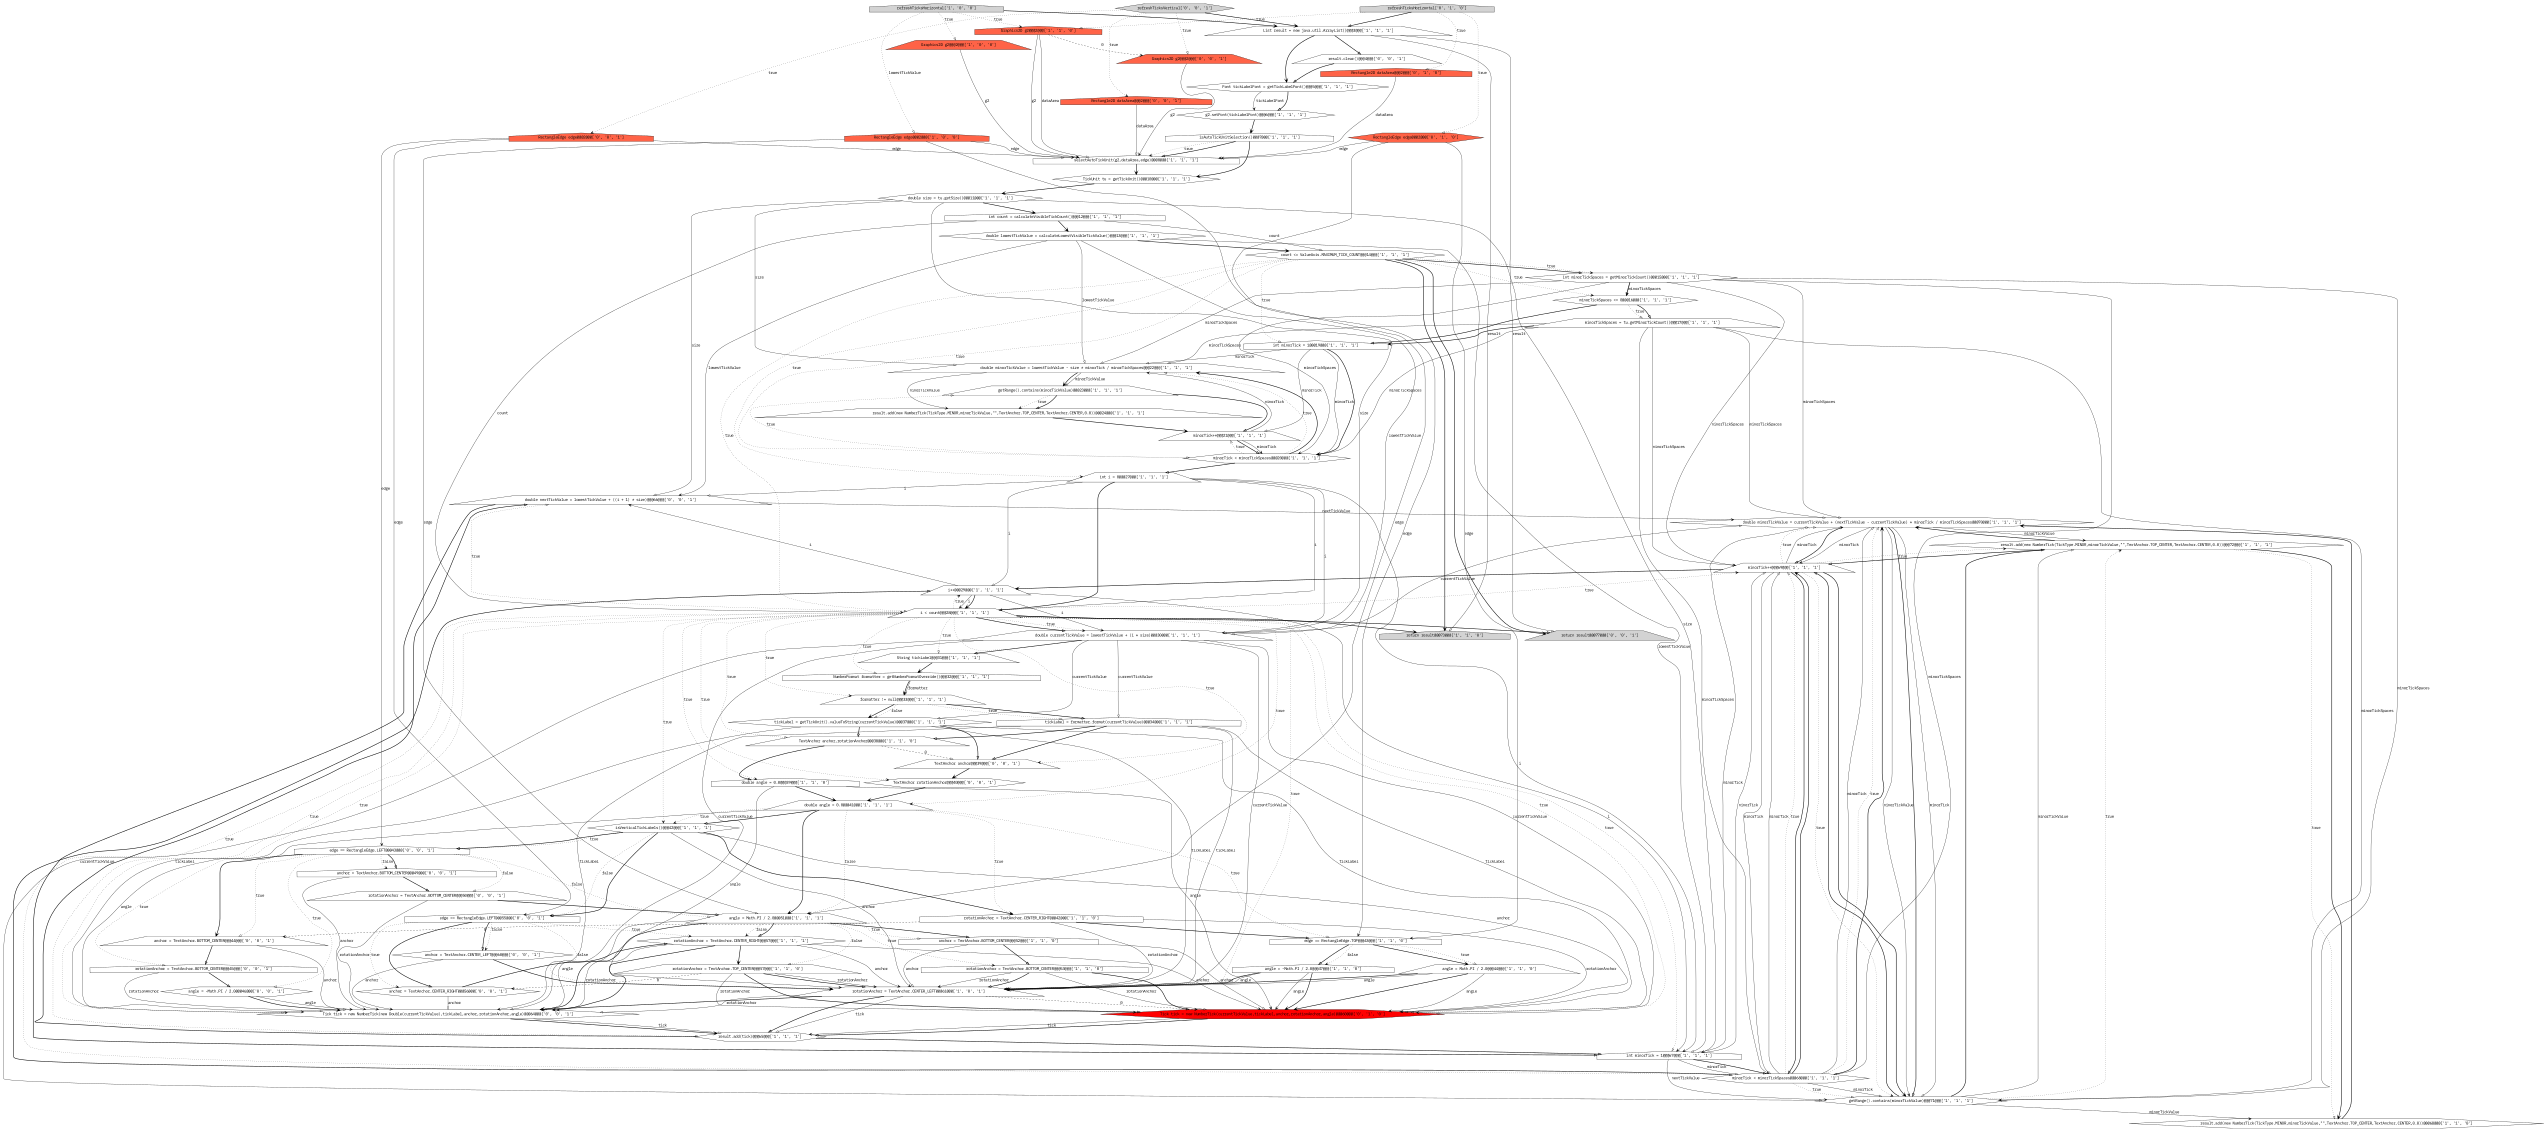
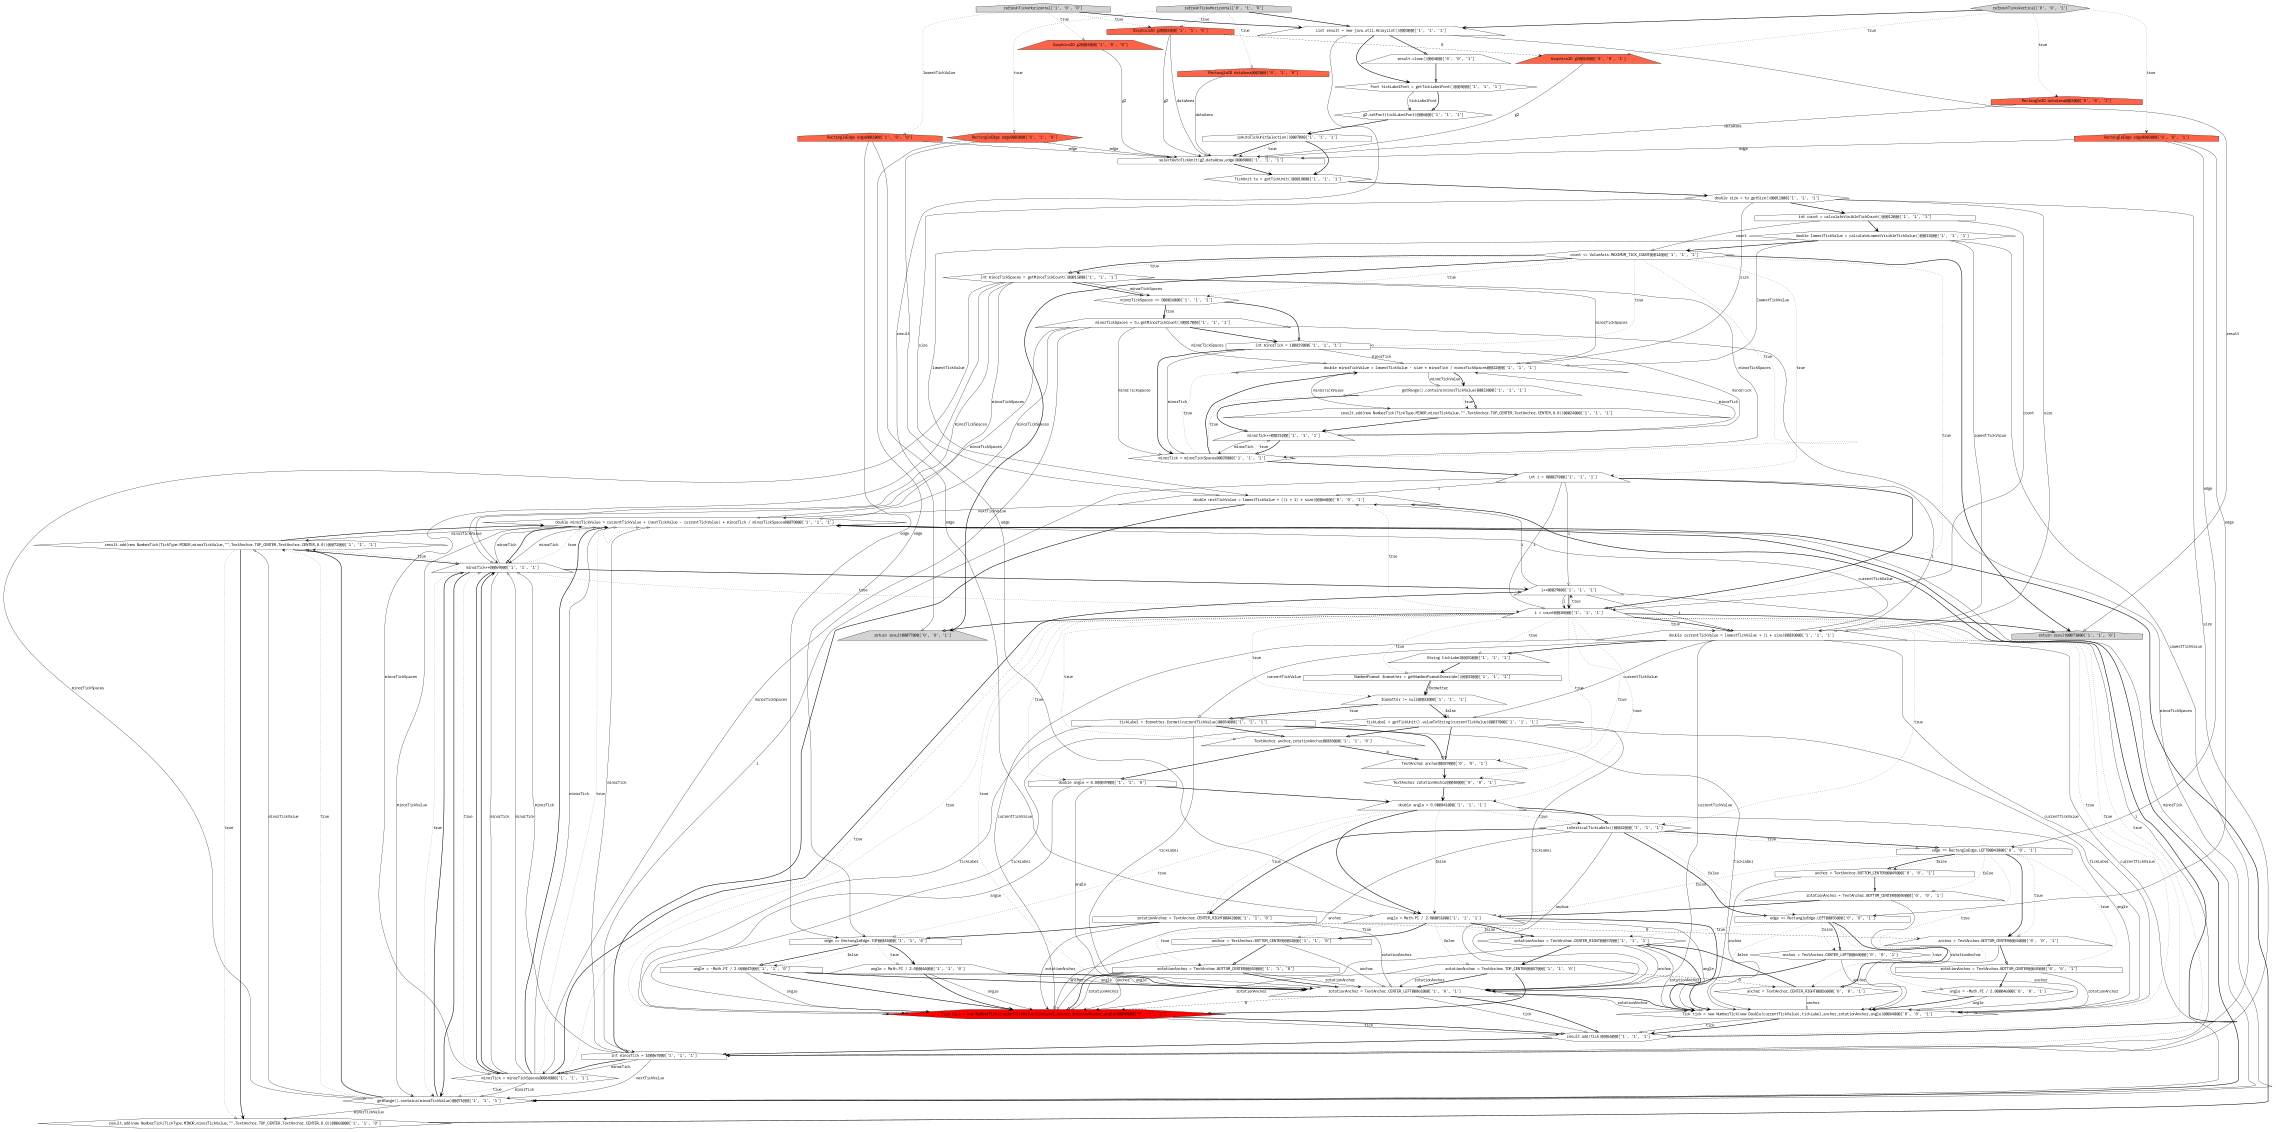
(1349, 602) -> (1022, 600)
(1215, 619) -> (1839, 617)
(916, 752) -> (1378, 752)
